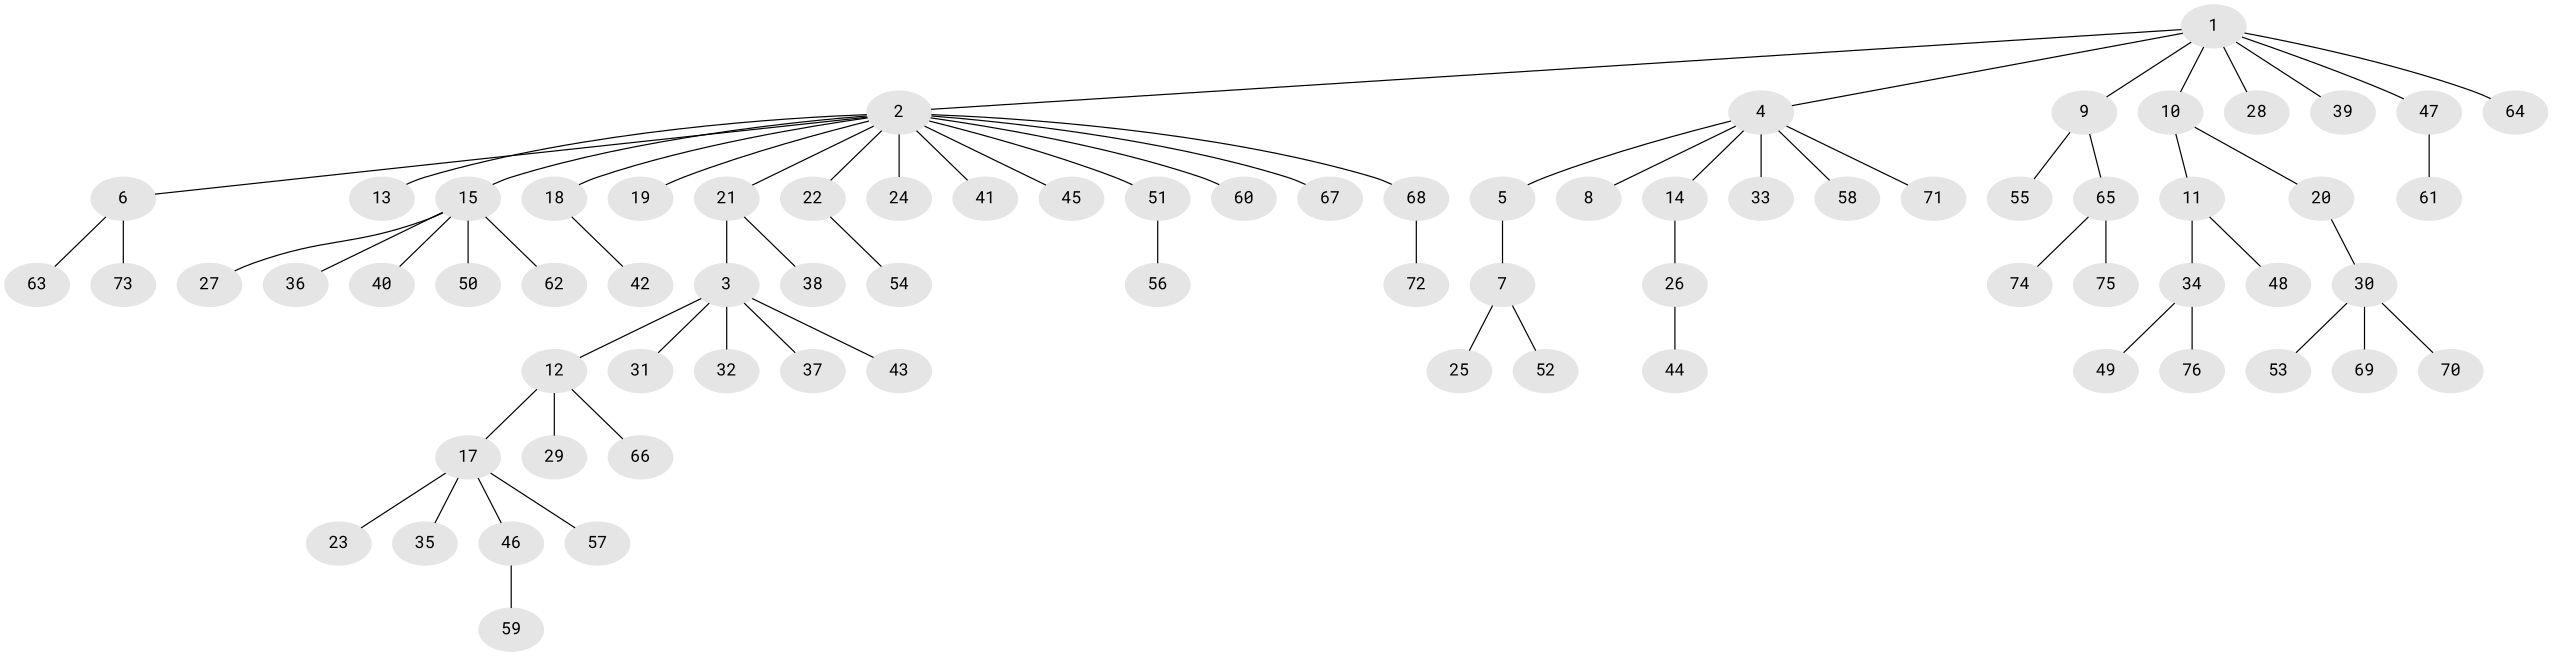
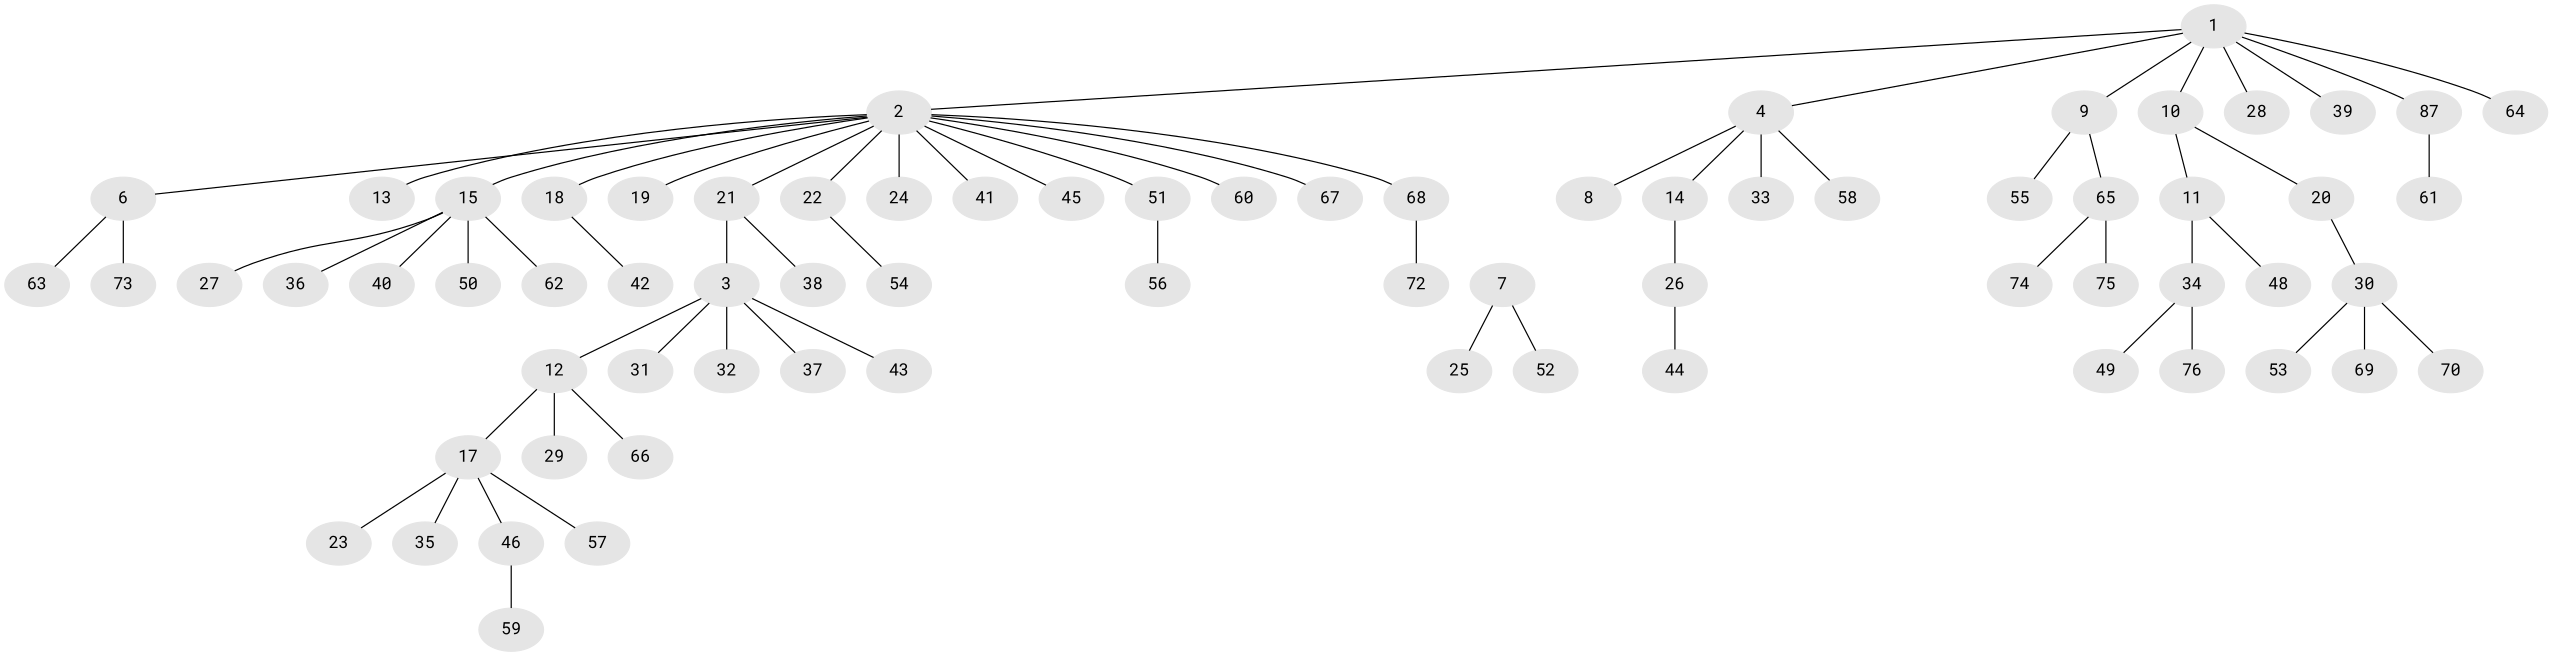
(2429, 113) -> (2429, 113)
(1503, 199) -> none
(1934, 199) -> none
